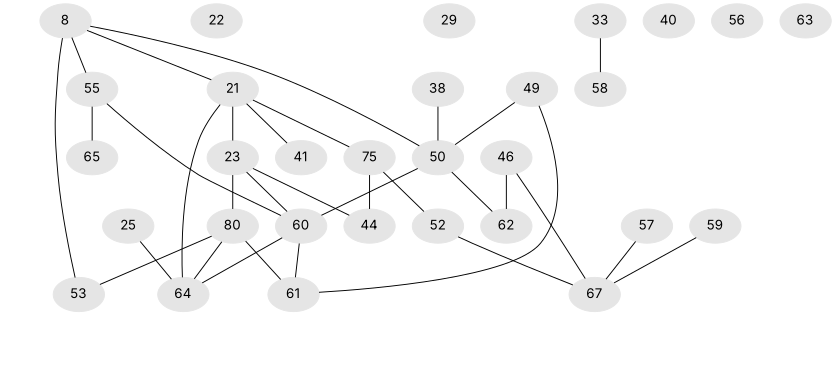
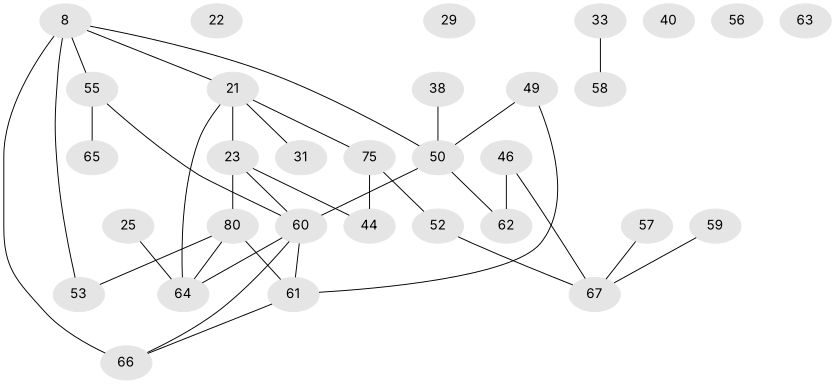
(301, 158) -> (301, 158)
none -> (126, 363)
